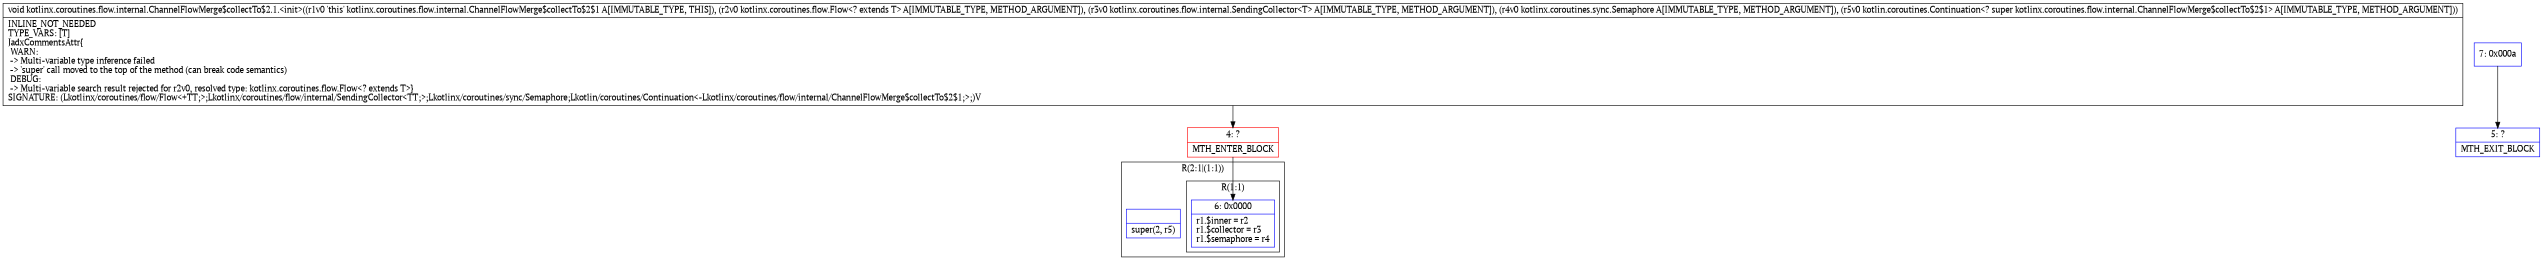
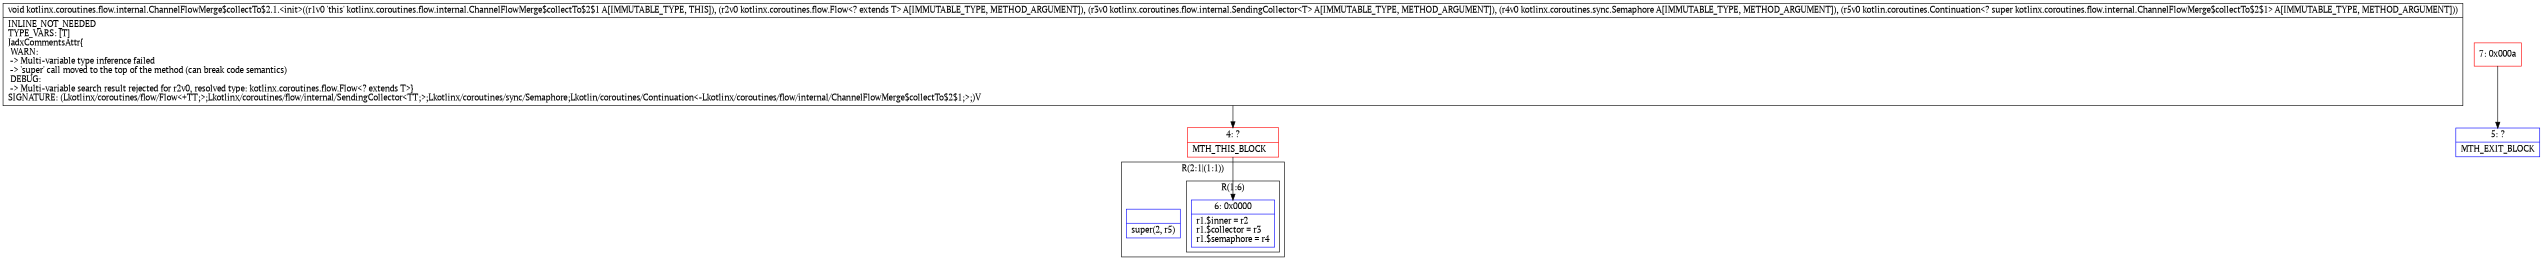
(2498, 55) -> (2498, 55)
(1233, 149) -> (1229, 149)
(1233, 188) -> (1233, 188)
